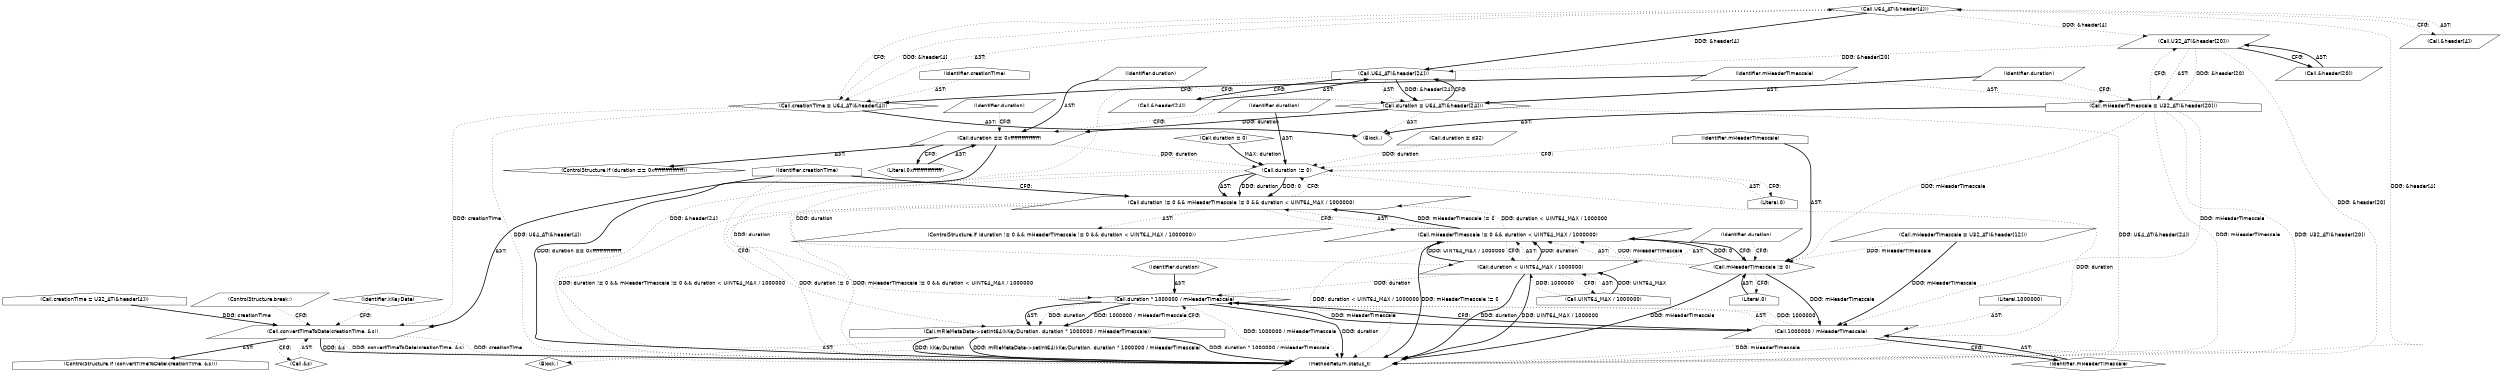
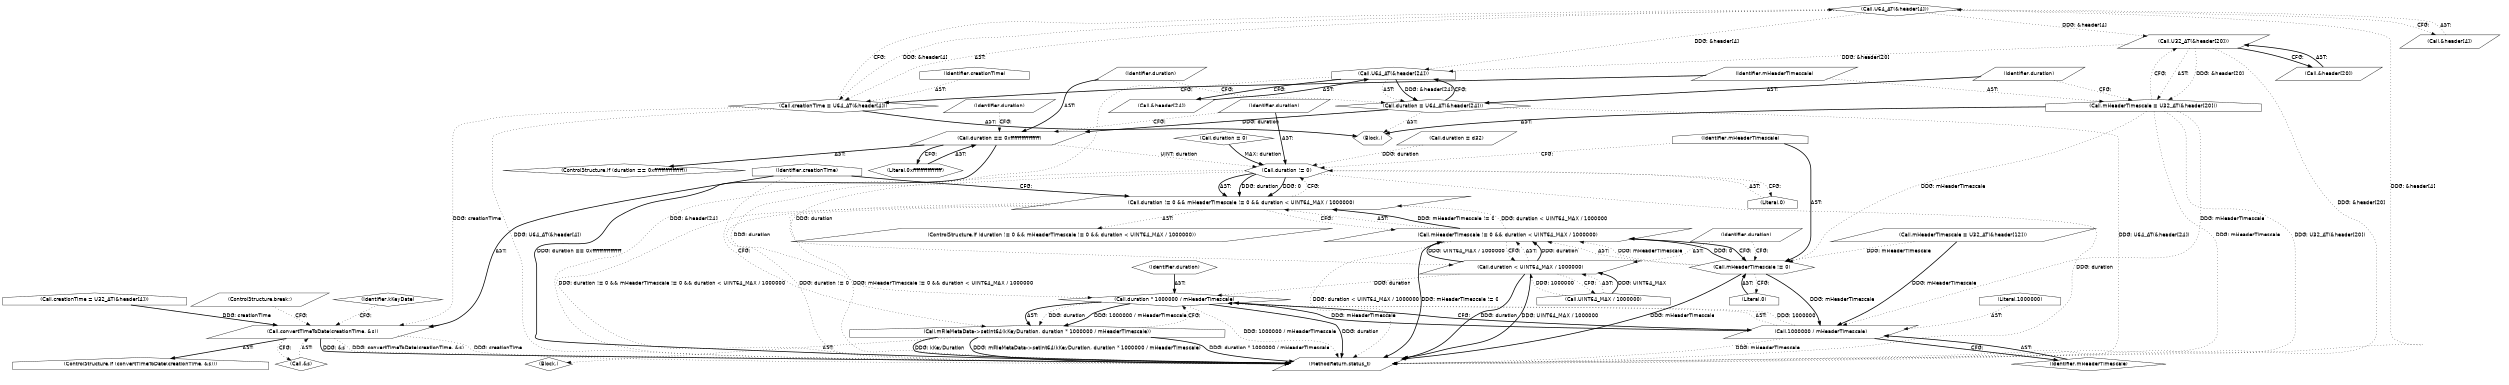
(1648, 41) -> (1648, 41)
(1179, 154) -> (1179, 154)
